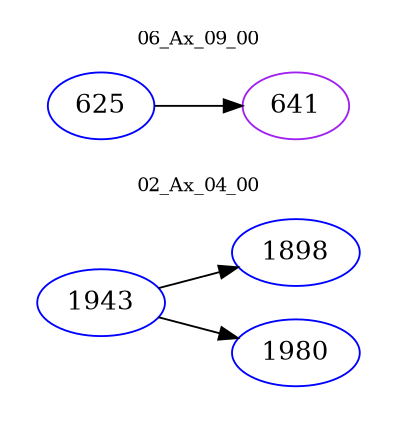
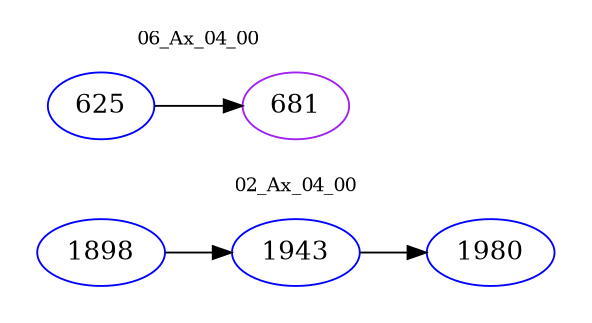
(198, 40) -> (198, 40)
(296, 106) -> (296, 106)
(189, 280) -> (189, 253)
